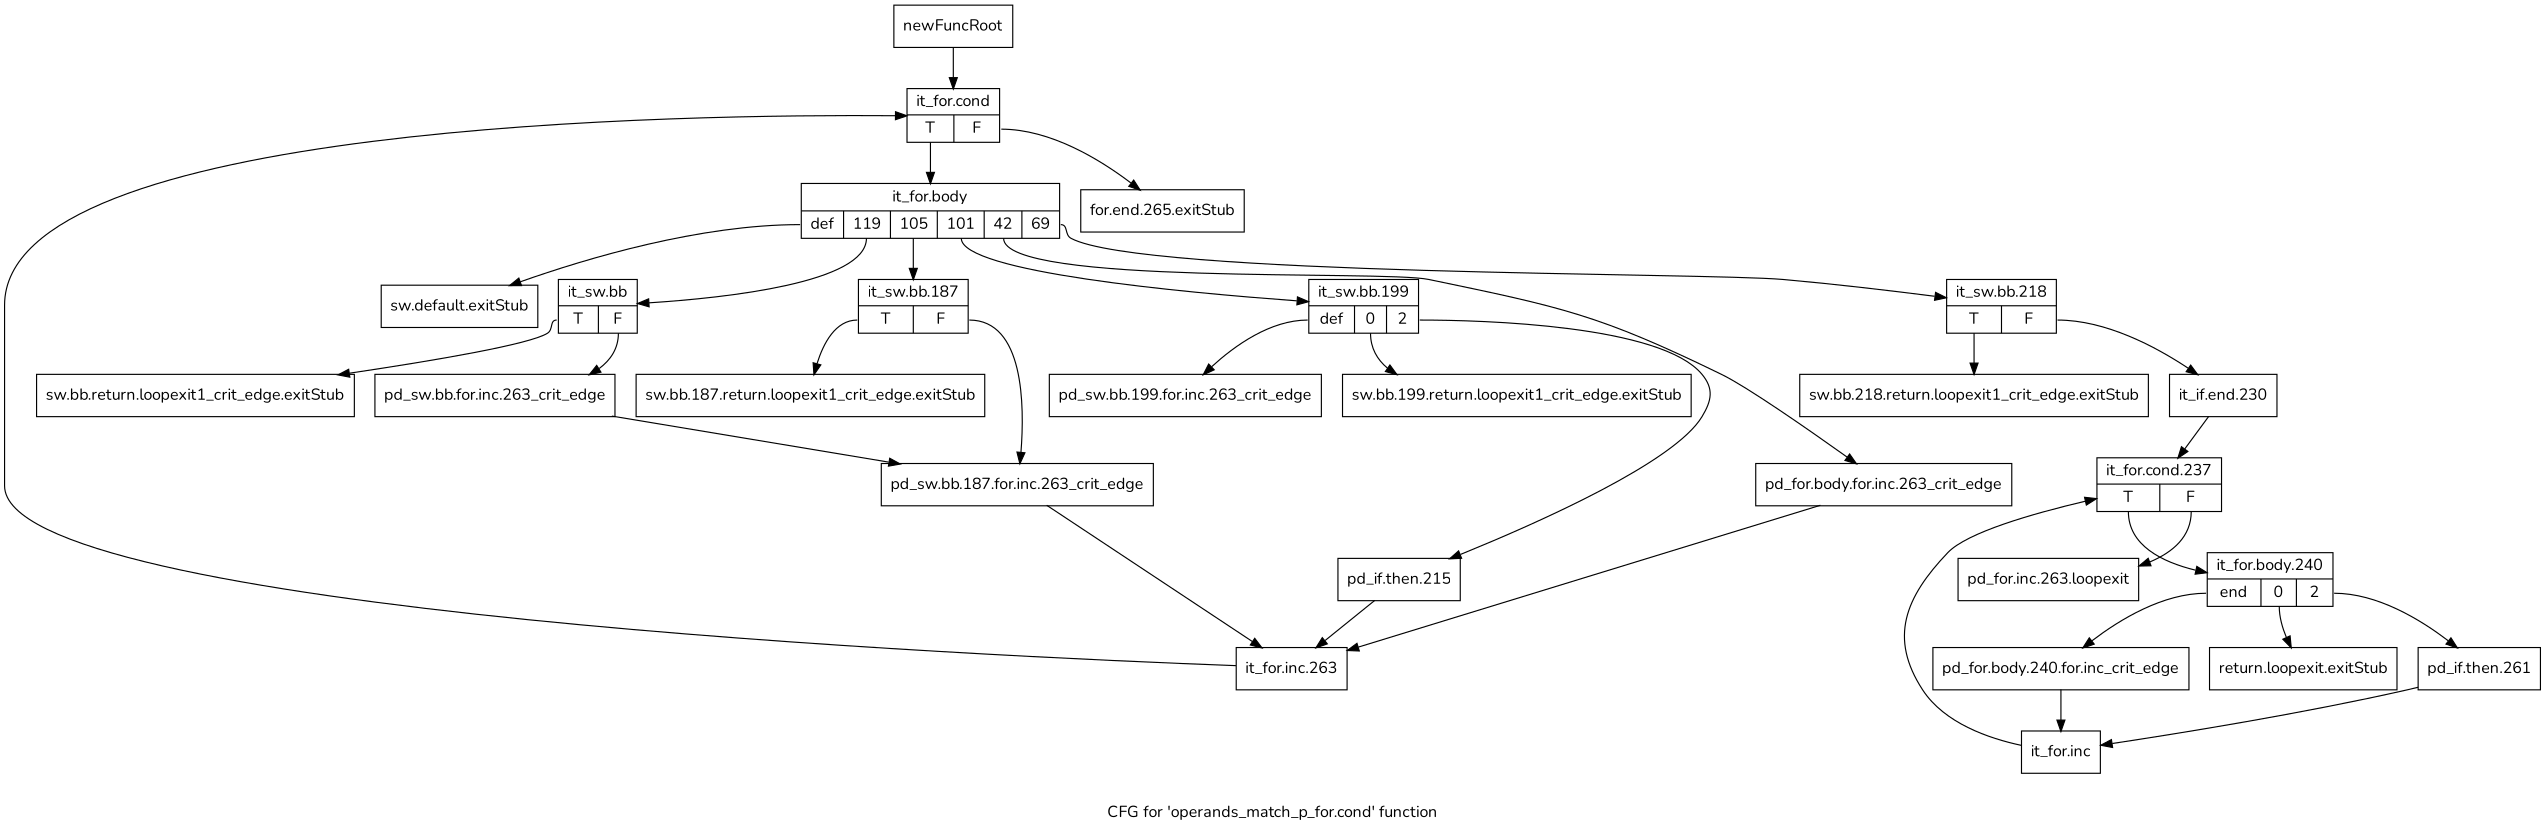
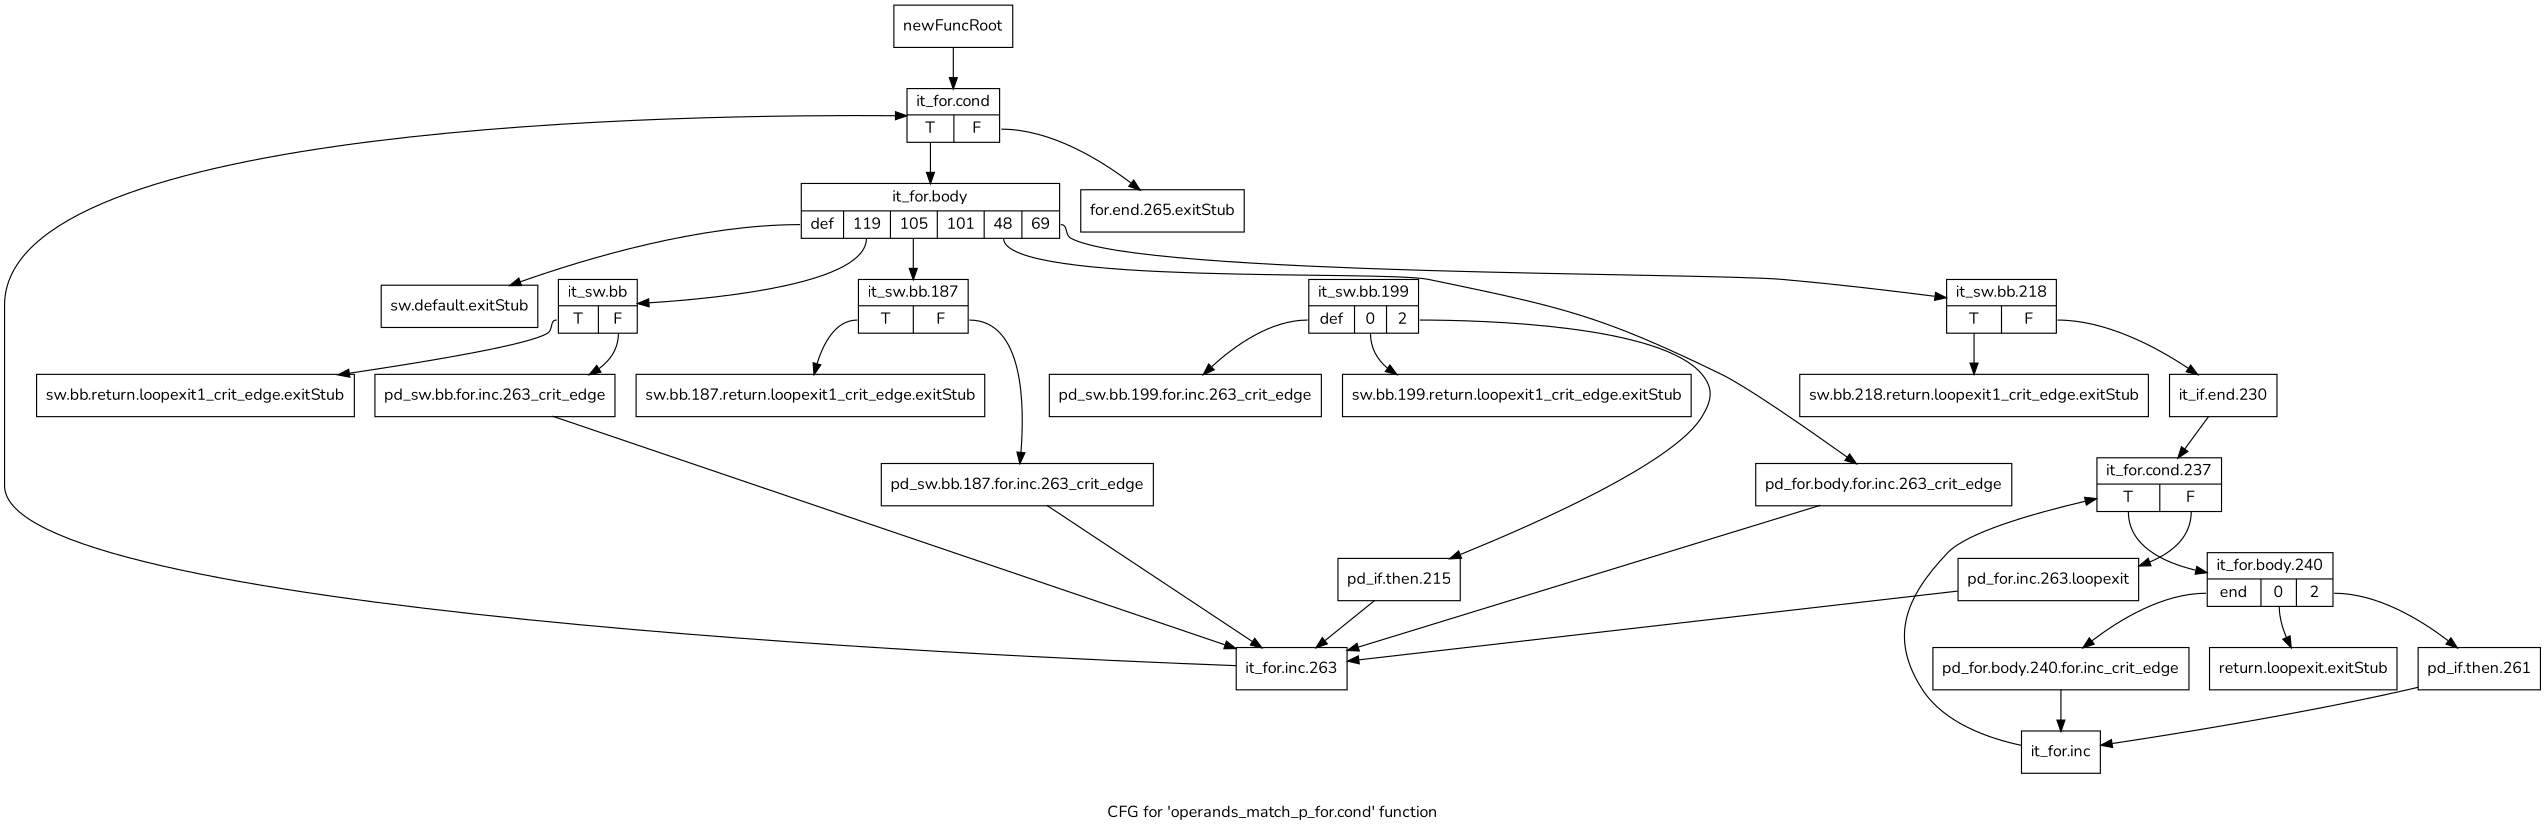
(1003, 224) -> (1003, 224)
(1124, 284) -> none
(750, 439) -> (889, 530)
none -> (1658, 625)
